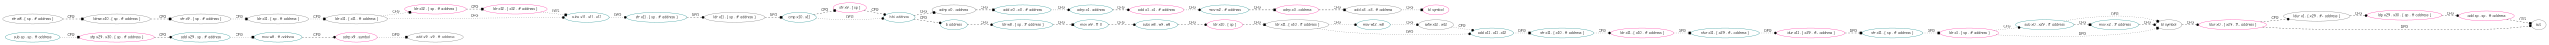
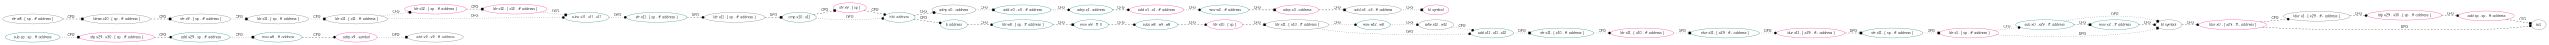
(984, 10) -> (984, 10)
